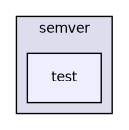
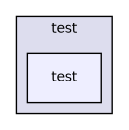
(64, 29) -> (64, 29)
